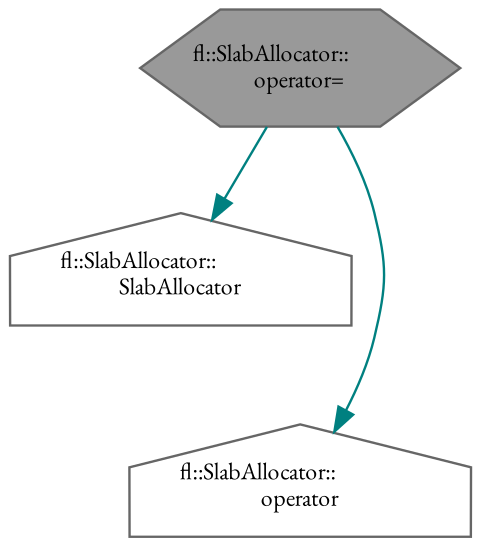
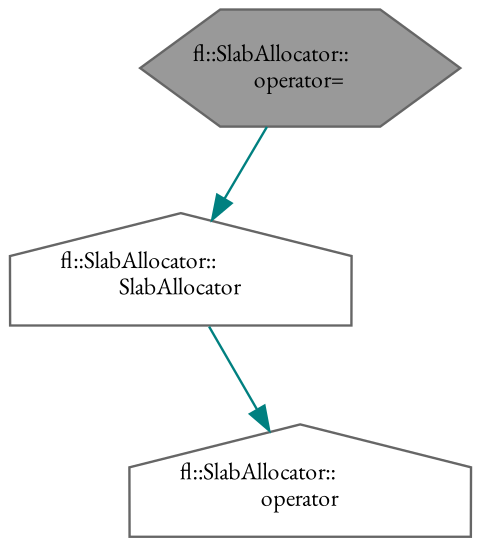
(384, 267) -> (233, 368)
